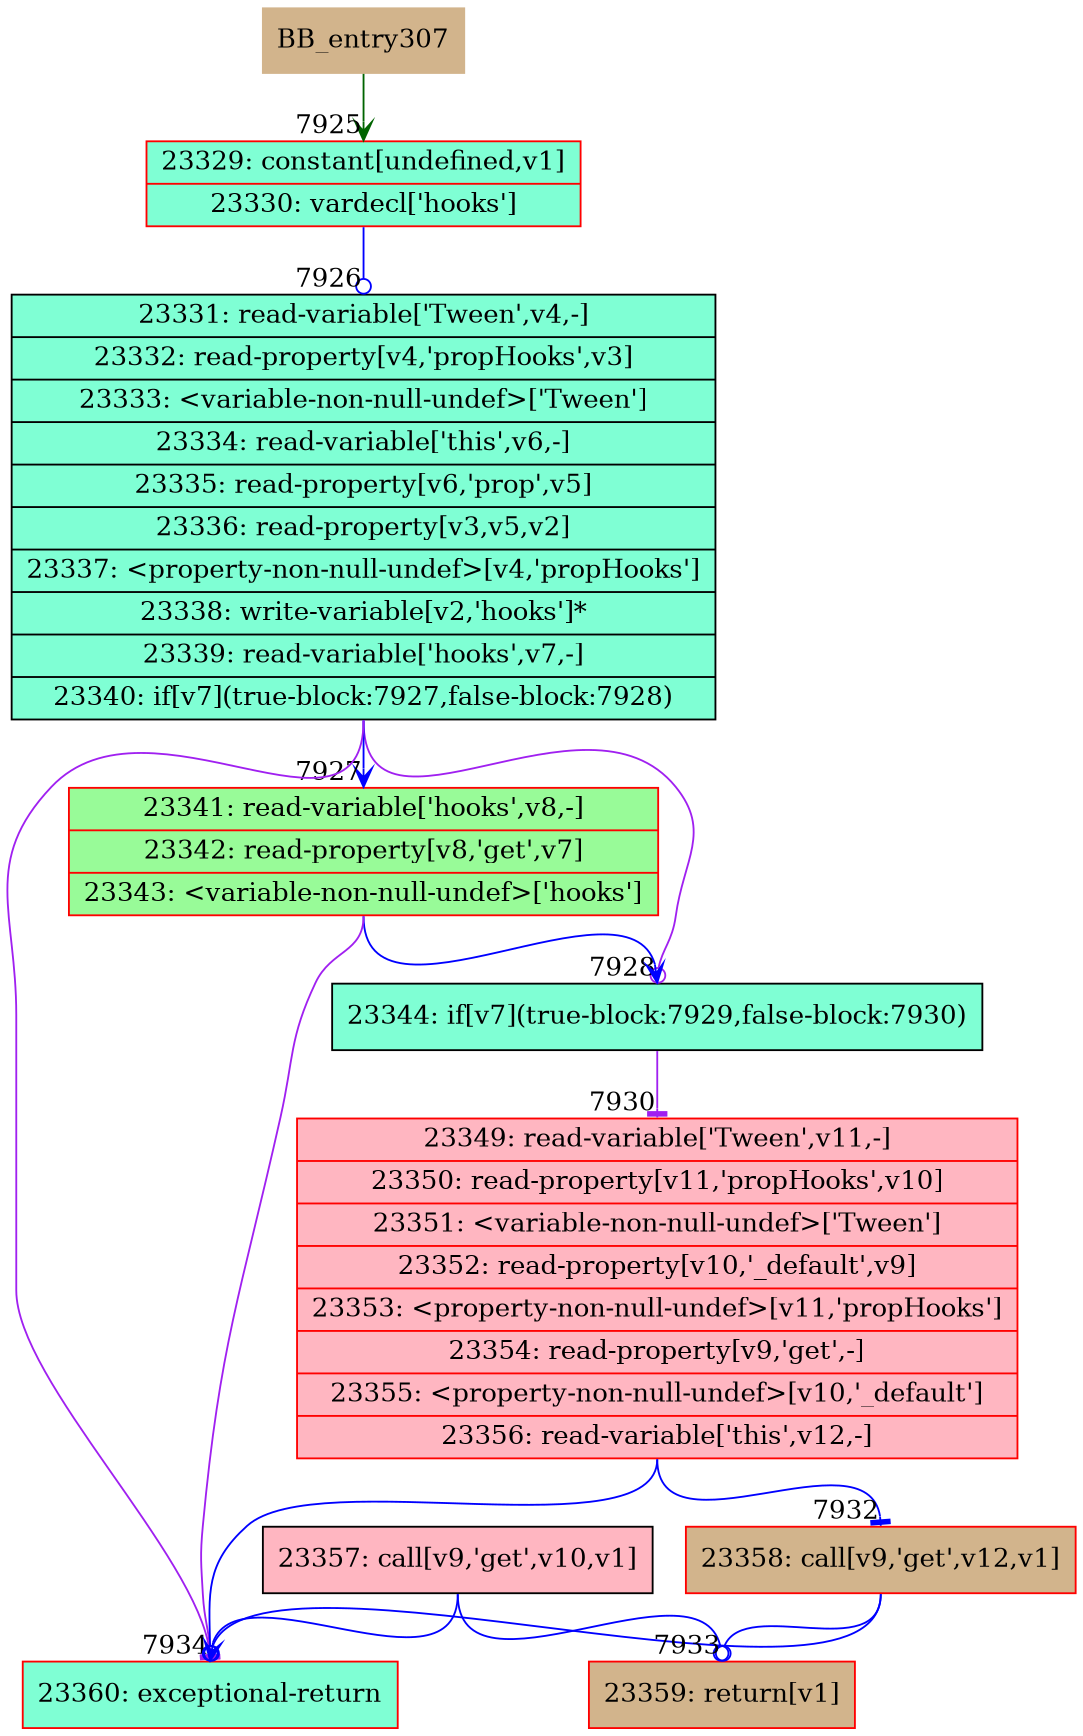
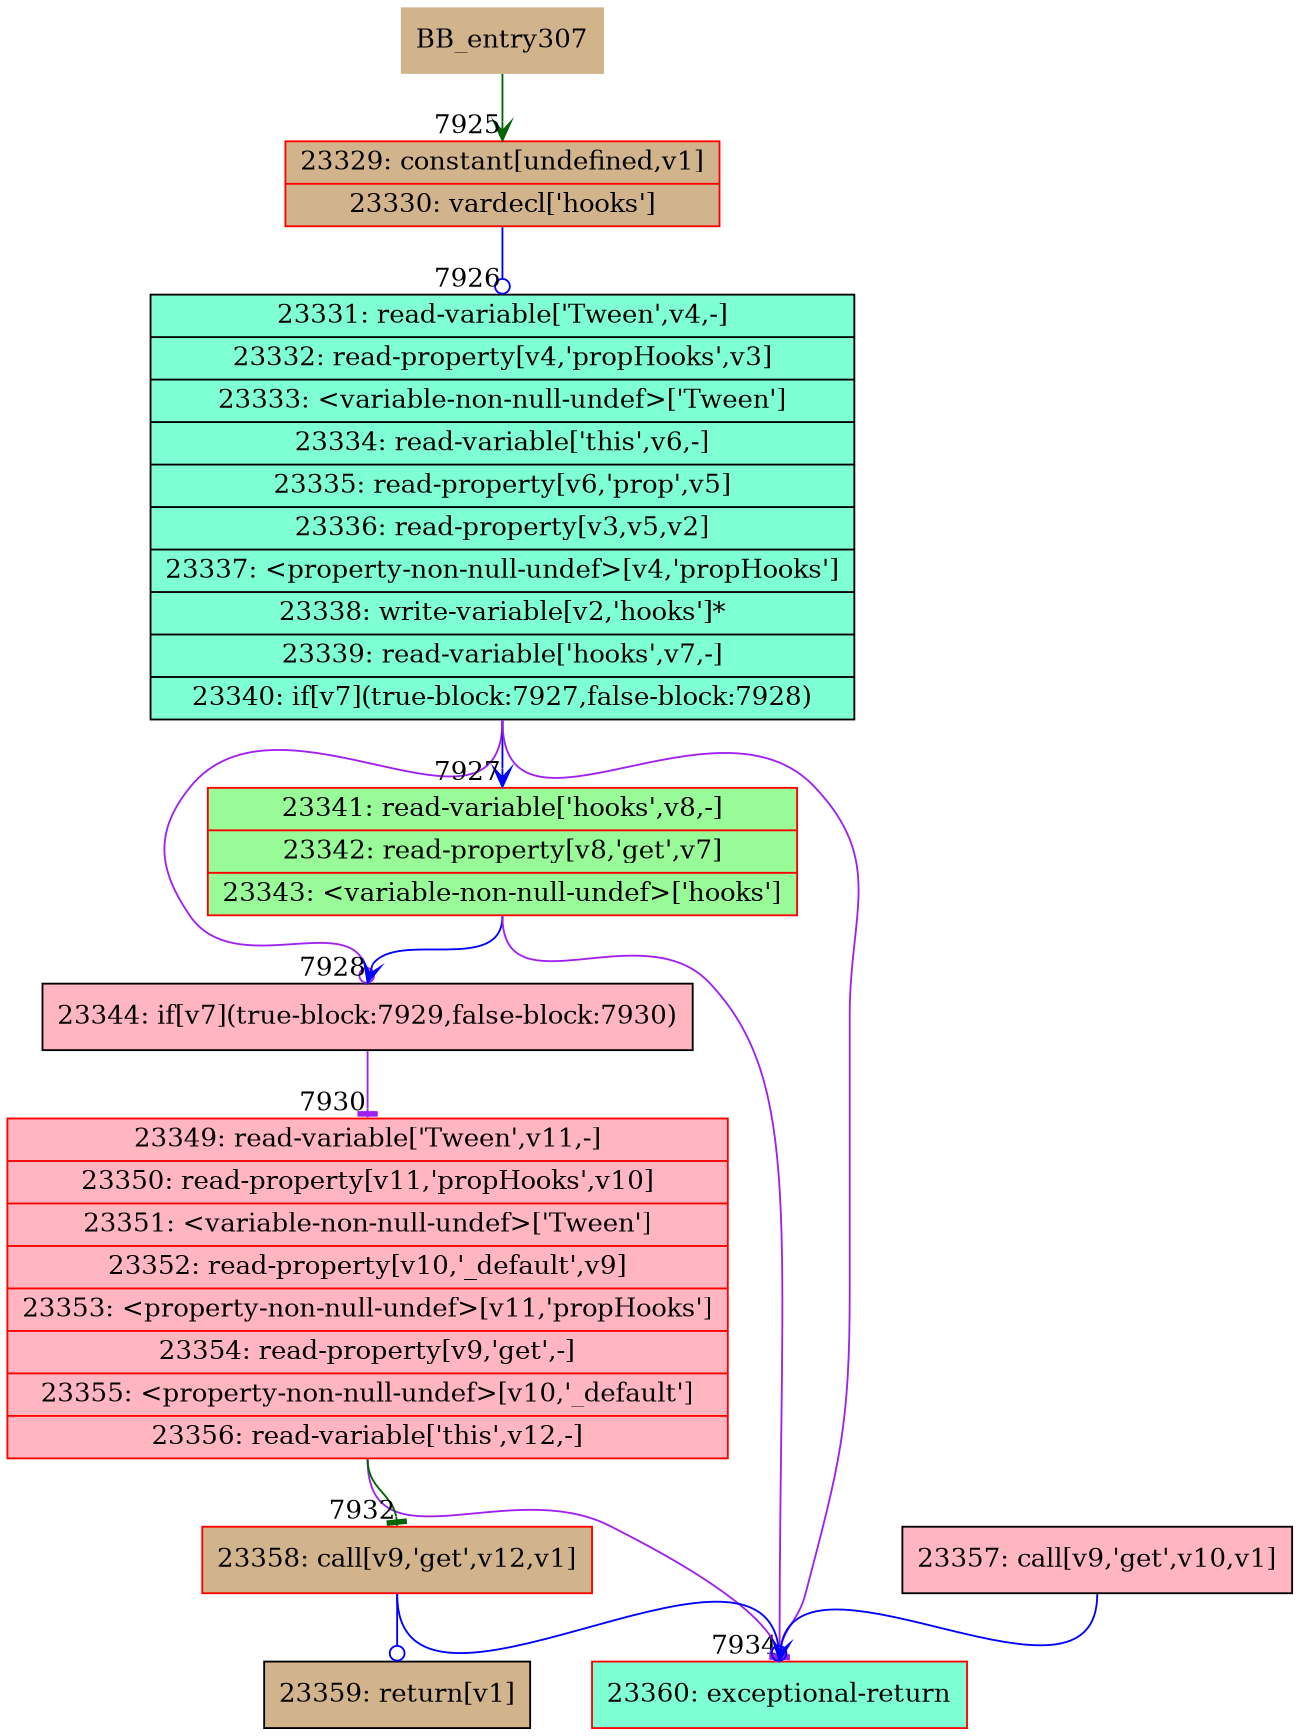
(364, 184) -> (502, 184)
(657, 1017) -> (368, 1017)
(764, 1493) -> (379, 1489)
(394, 1502) -> (576, 1515)
(612, 1623) -> none
(722, 1695) -> (397, 1695)
